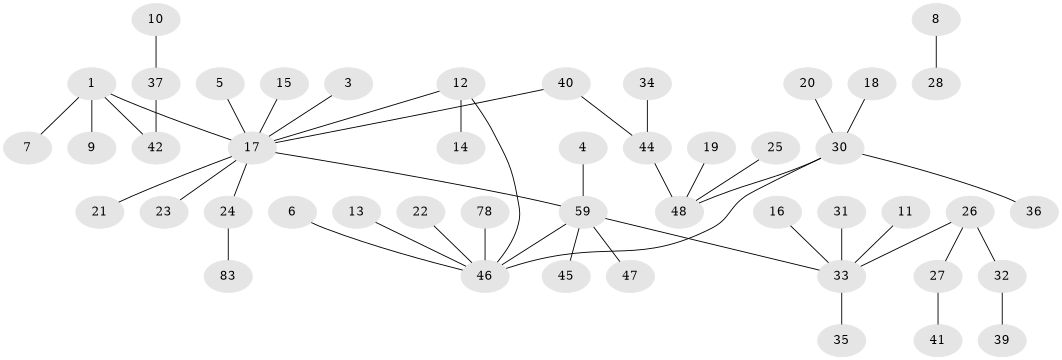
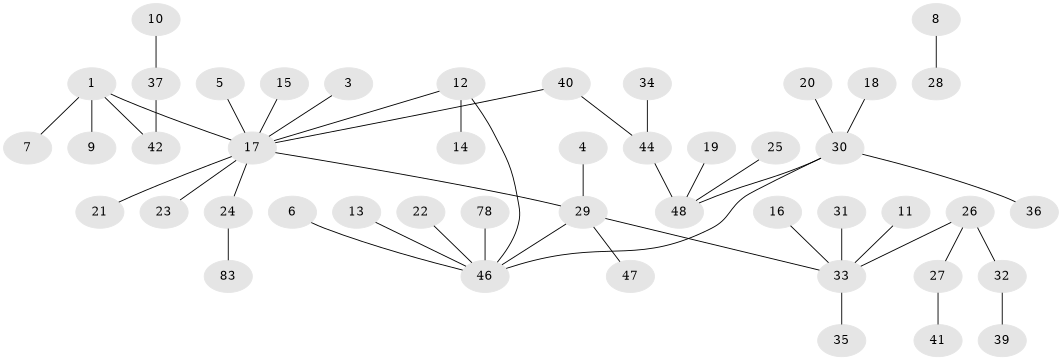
(583, 212) -> (583, 212)
(566, 276) -> none
